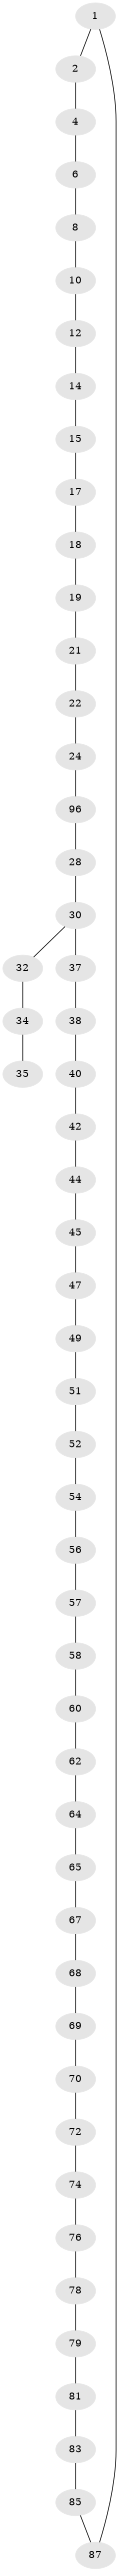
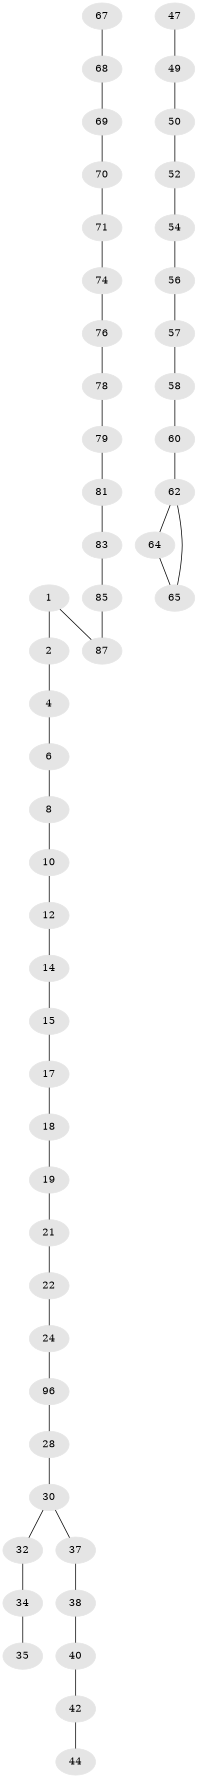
(76, 1233) -> none
(76, 1392) -> (175, 122)
(76, 1894) -> (182, 545)
(76, 2132) -> (102, 228)
